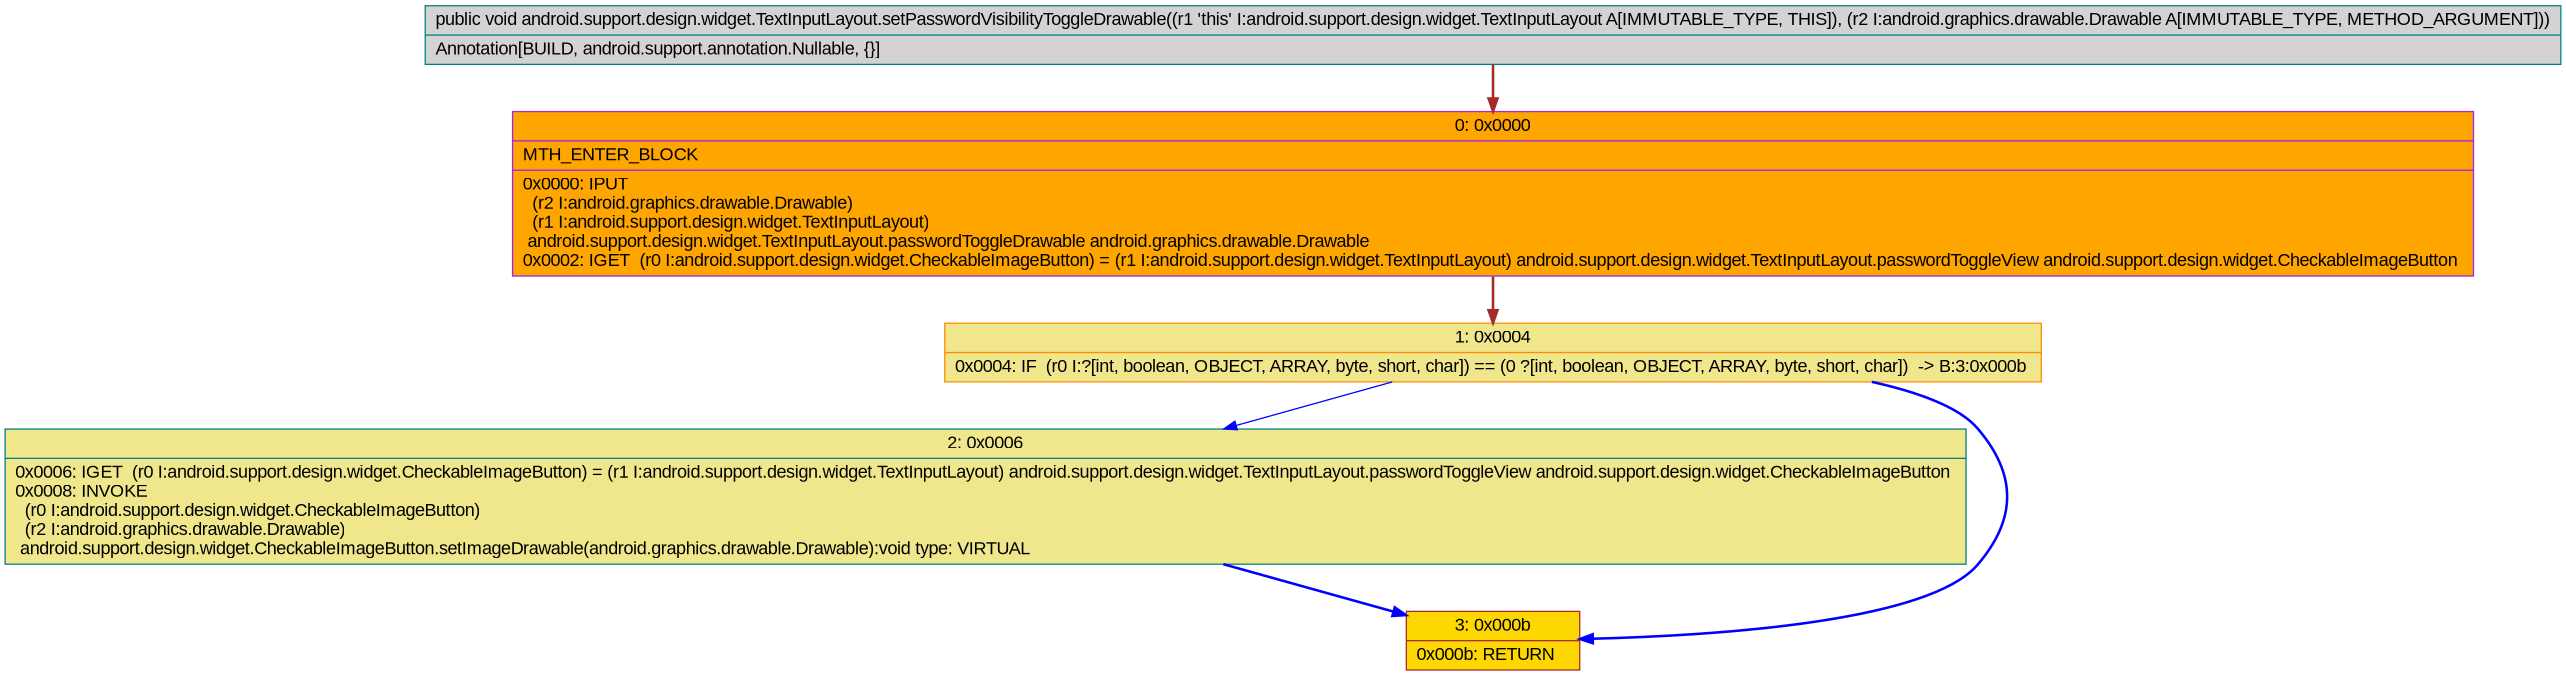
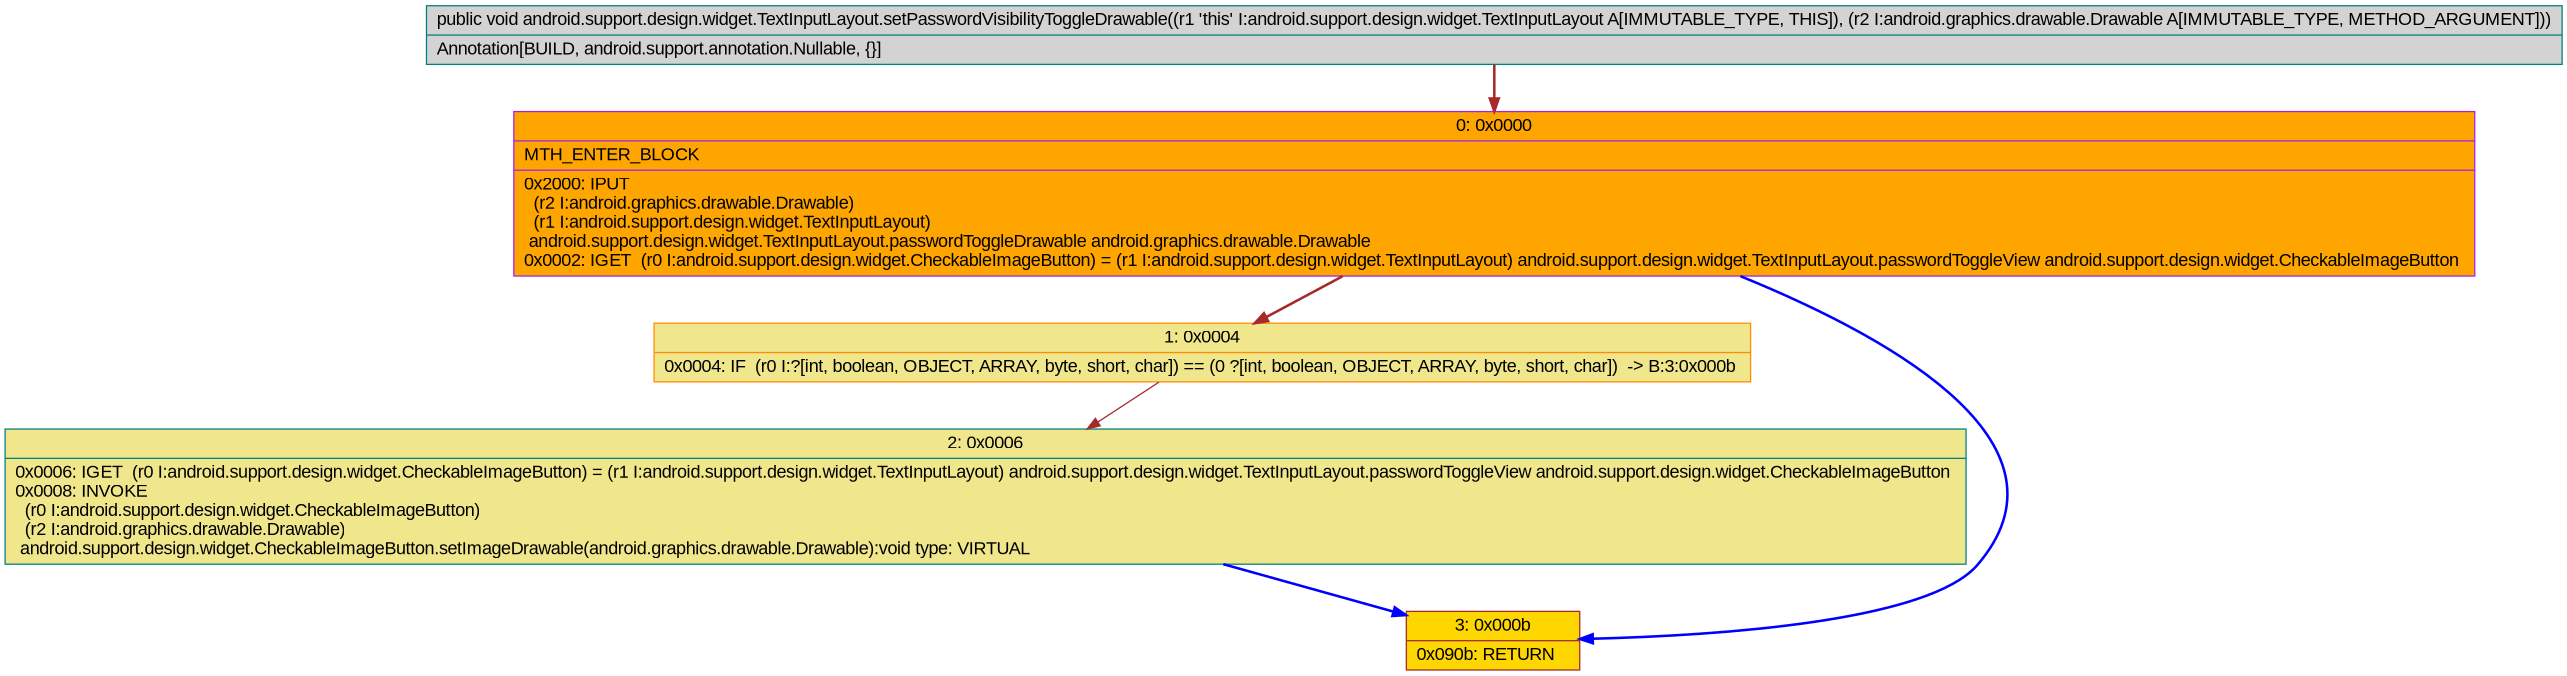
(581, 184) -> (582, 184)
(1314, 404) -> (1128, 402)
(1922, 597) -> (1988, 548)
(1493, 655) -> (1493, 655)
